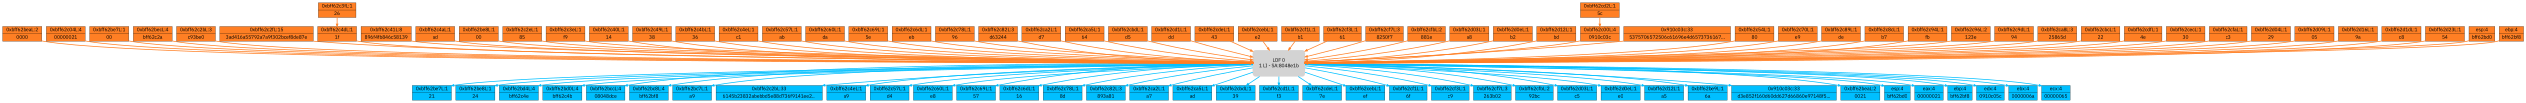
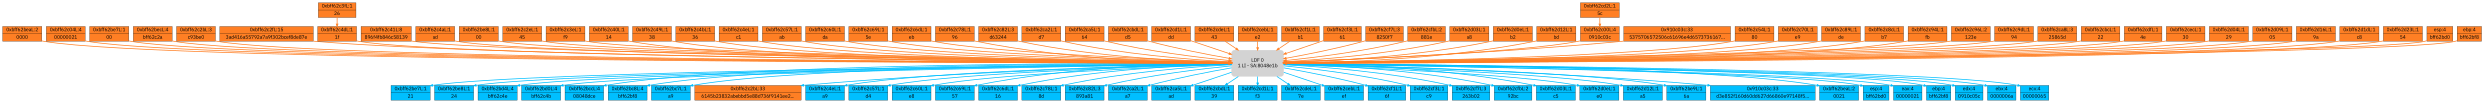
(2228, 34) -> none
(522, 37) -> (522, 37)
(769, 93) -> (748, 93)
